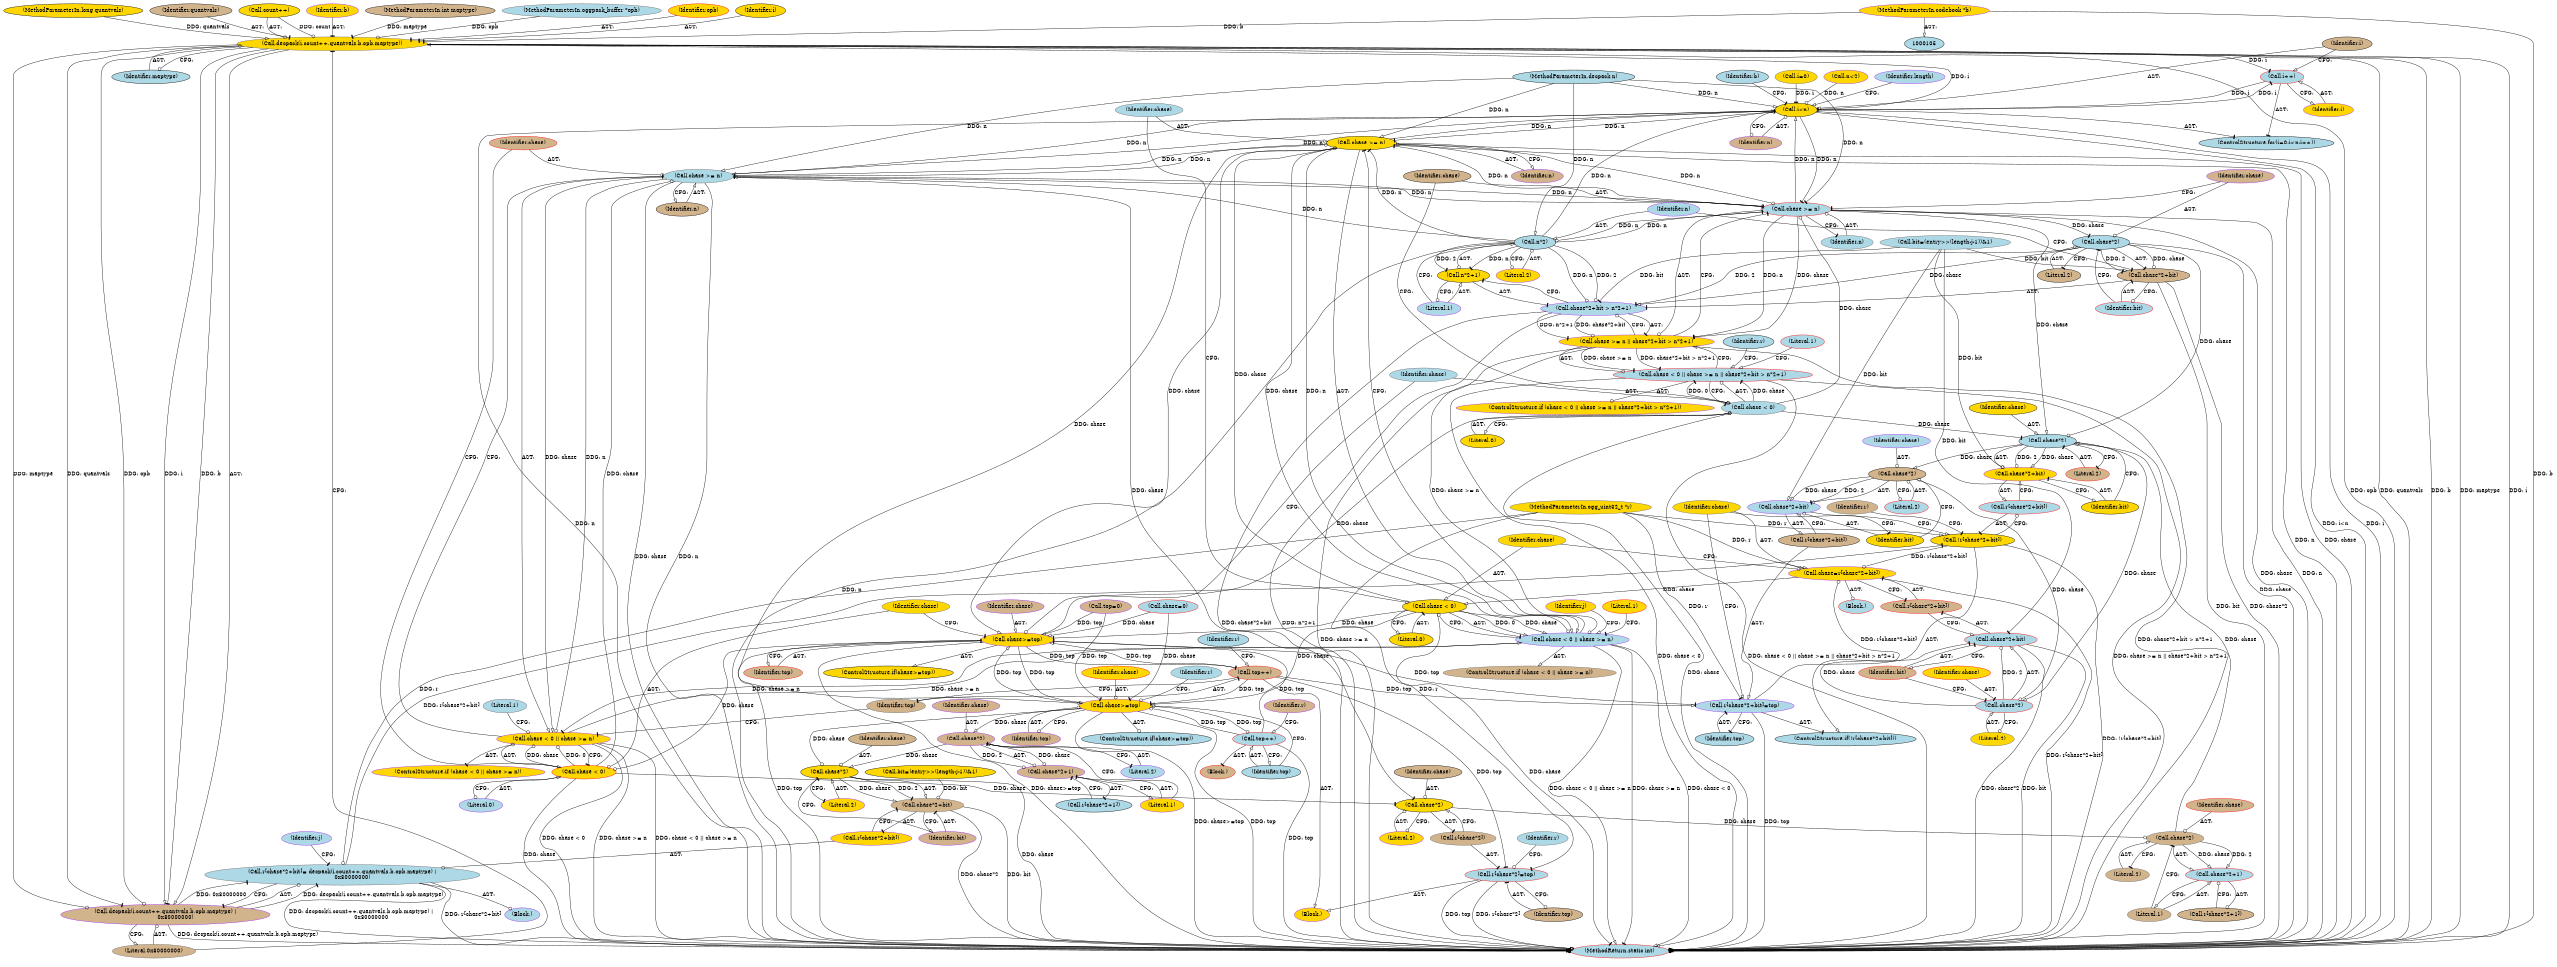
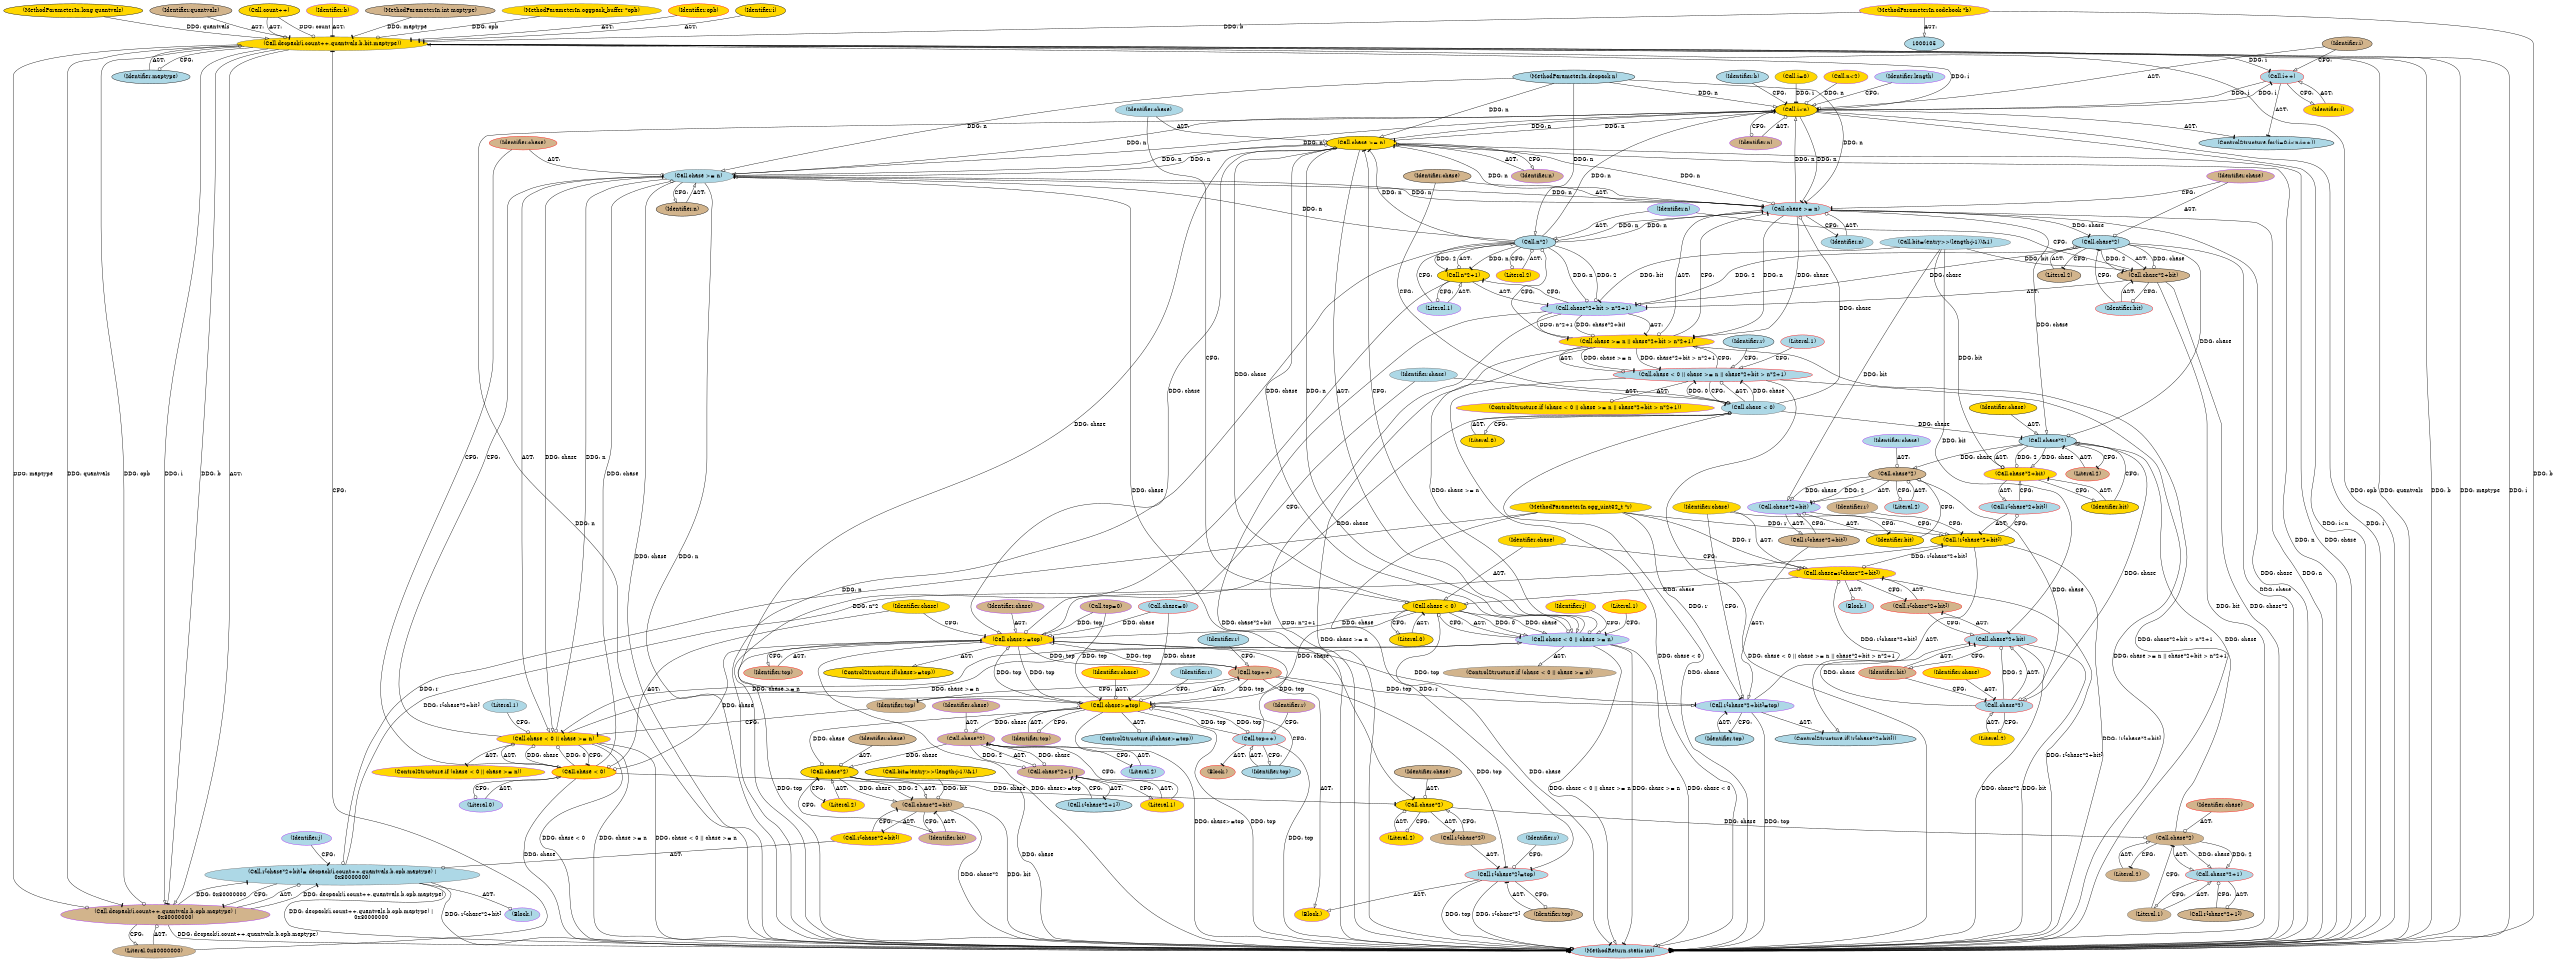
(582, 11) -> (582, 11)
(332, 44) -> (332, 44)
(1629, 324) -> (1511, 303)
none -> (755, 751)
